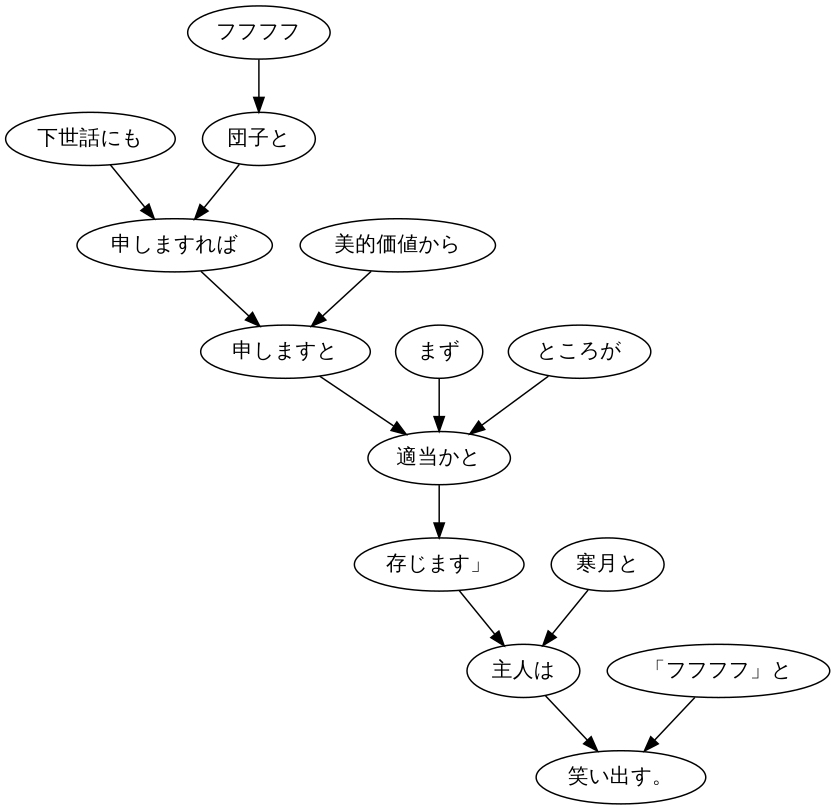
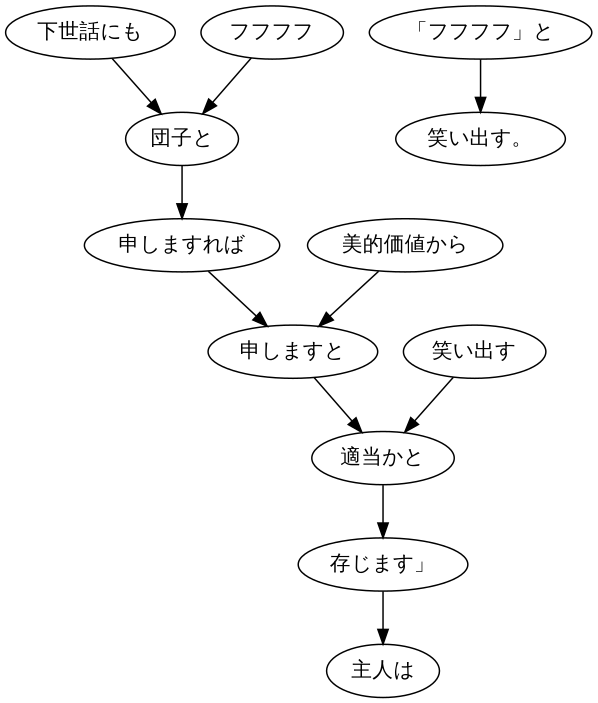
(128, 186) -> (132, 81)
(439, 352) -> none
(580, 352) -> (475, 352)
(608, 565) -> none
(566, 718) -> none
